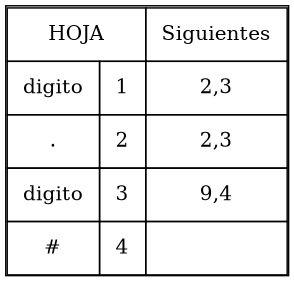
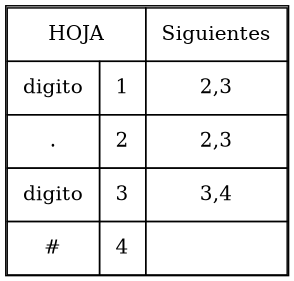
(216, 194) -> (216, 194)
